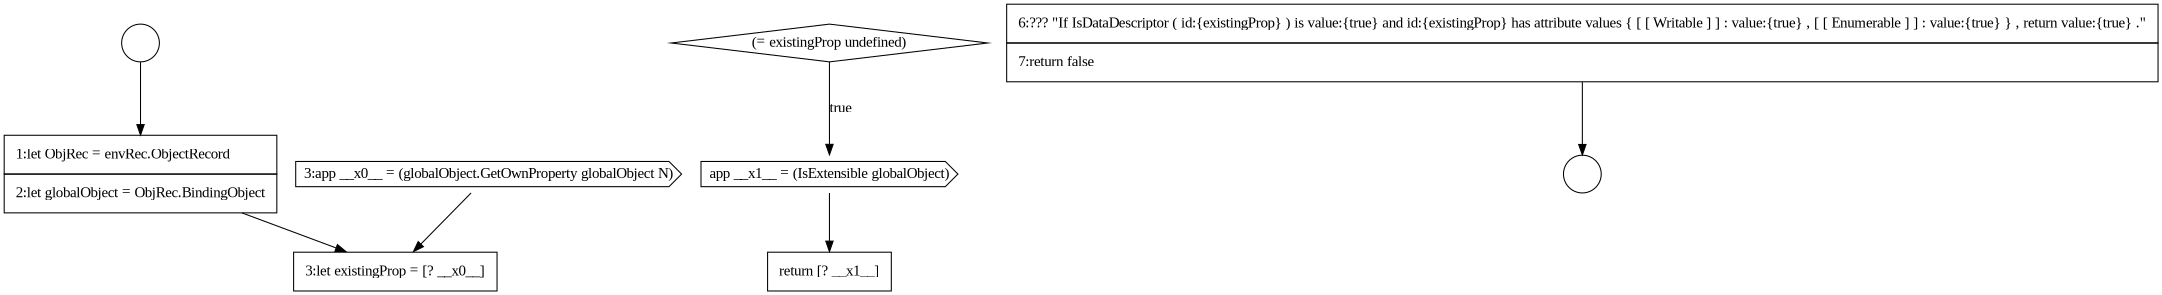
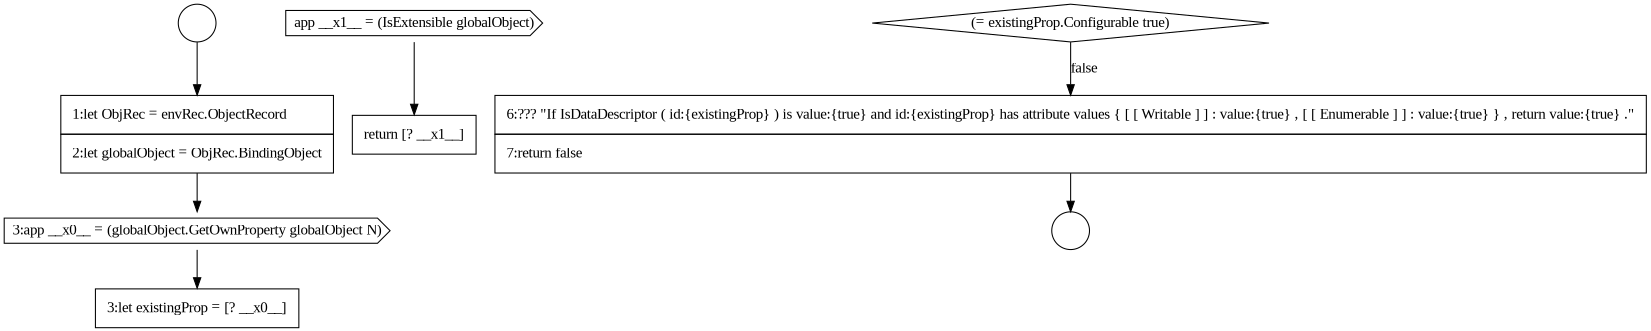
none -> (1071, 23)
(829, 43) -> none
(289, 230) -> (197, 187)
